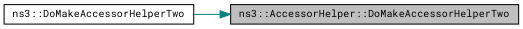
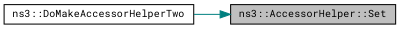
(375, 14) -> (313, 14)
